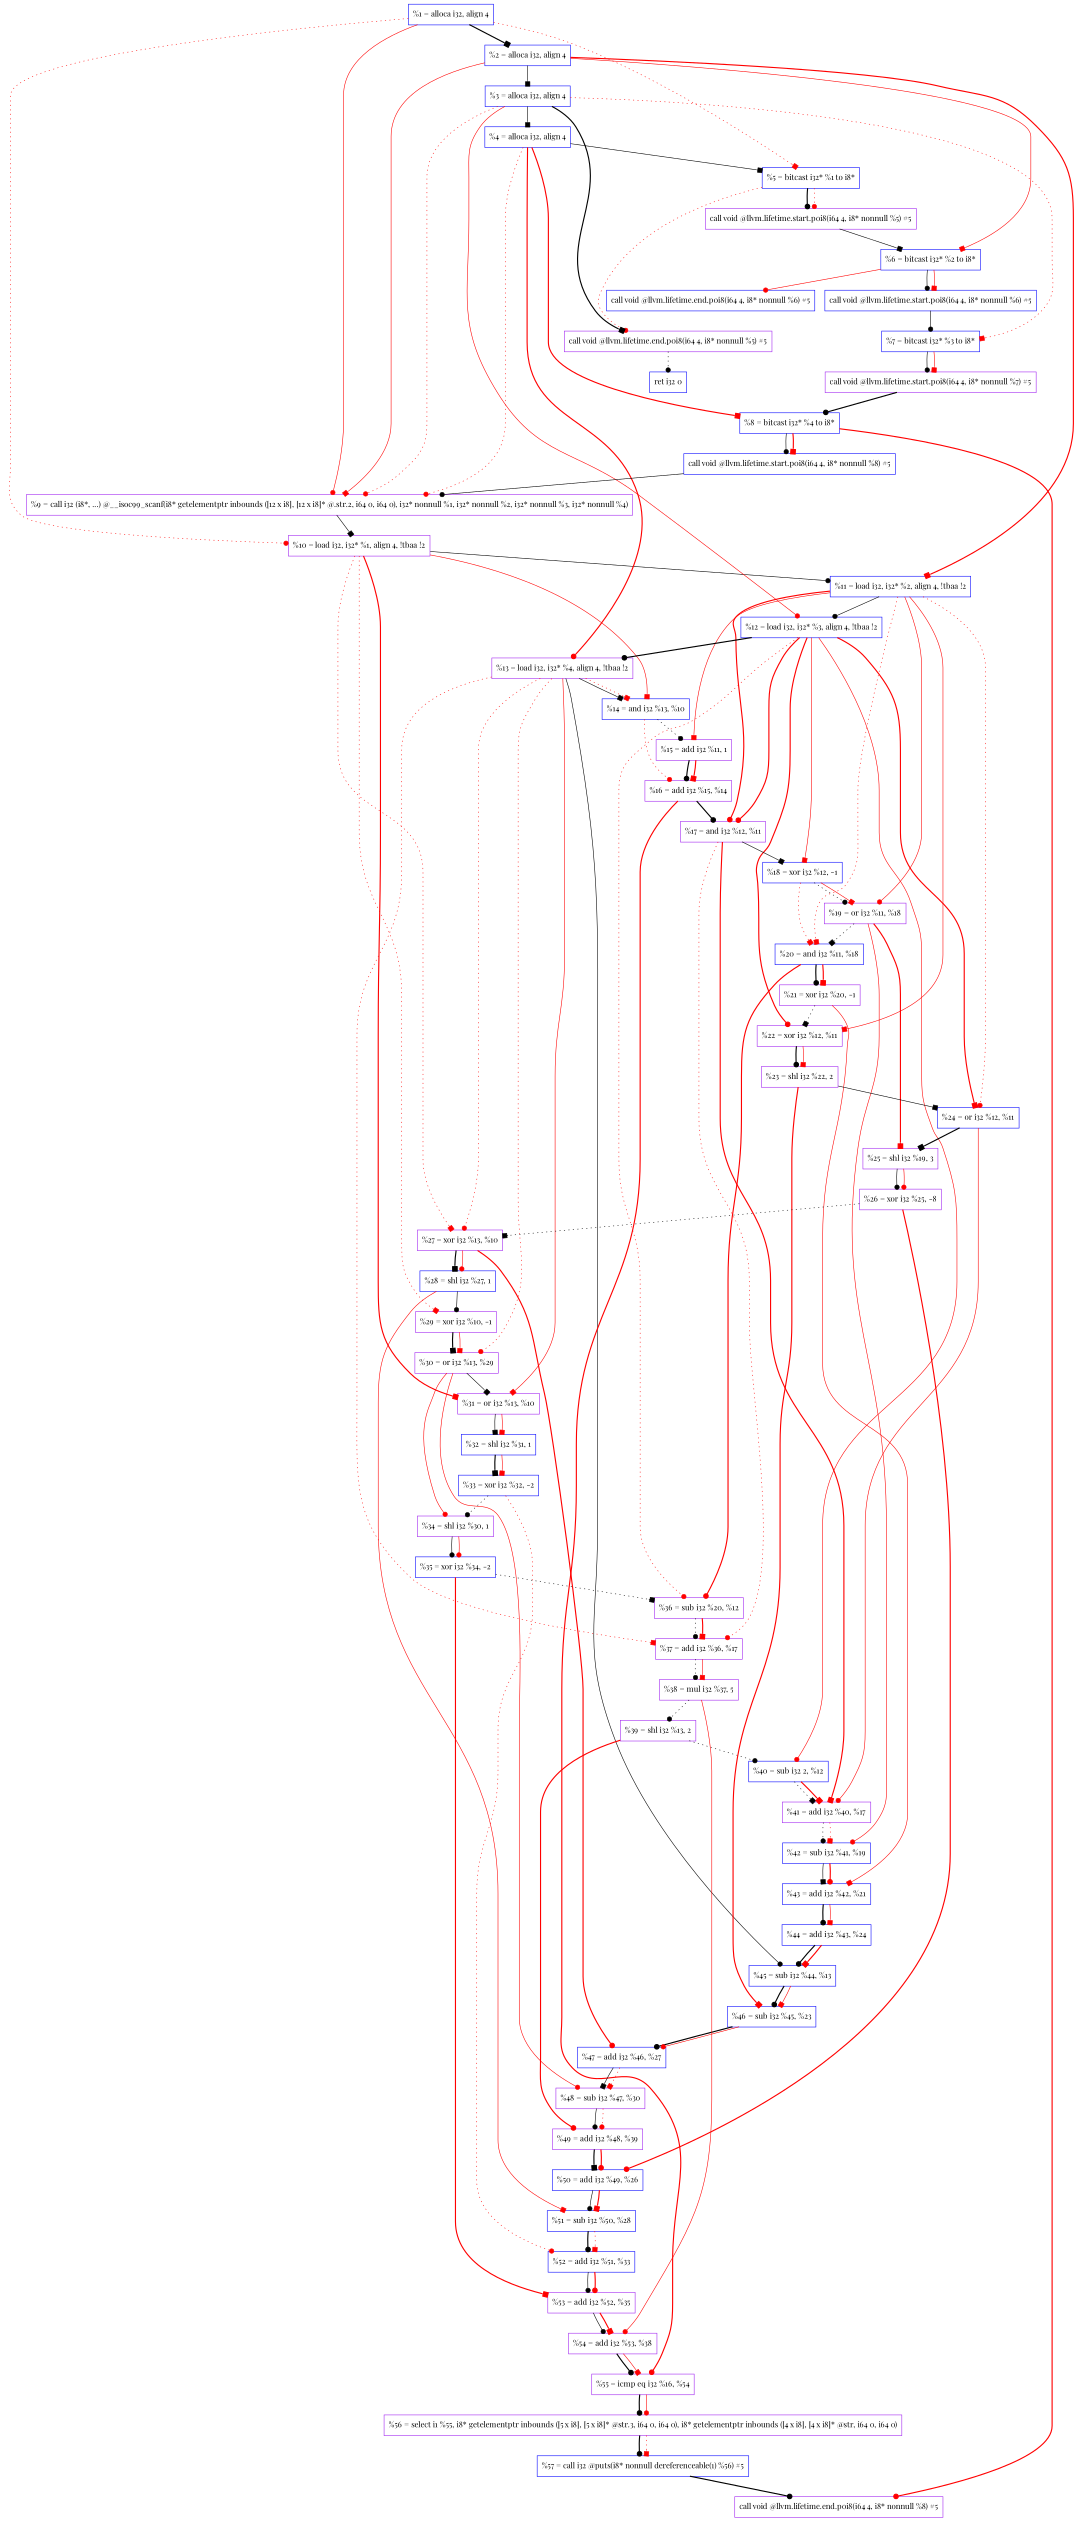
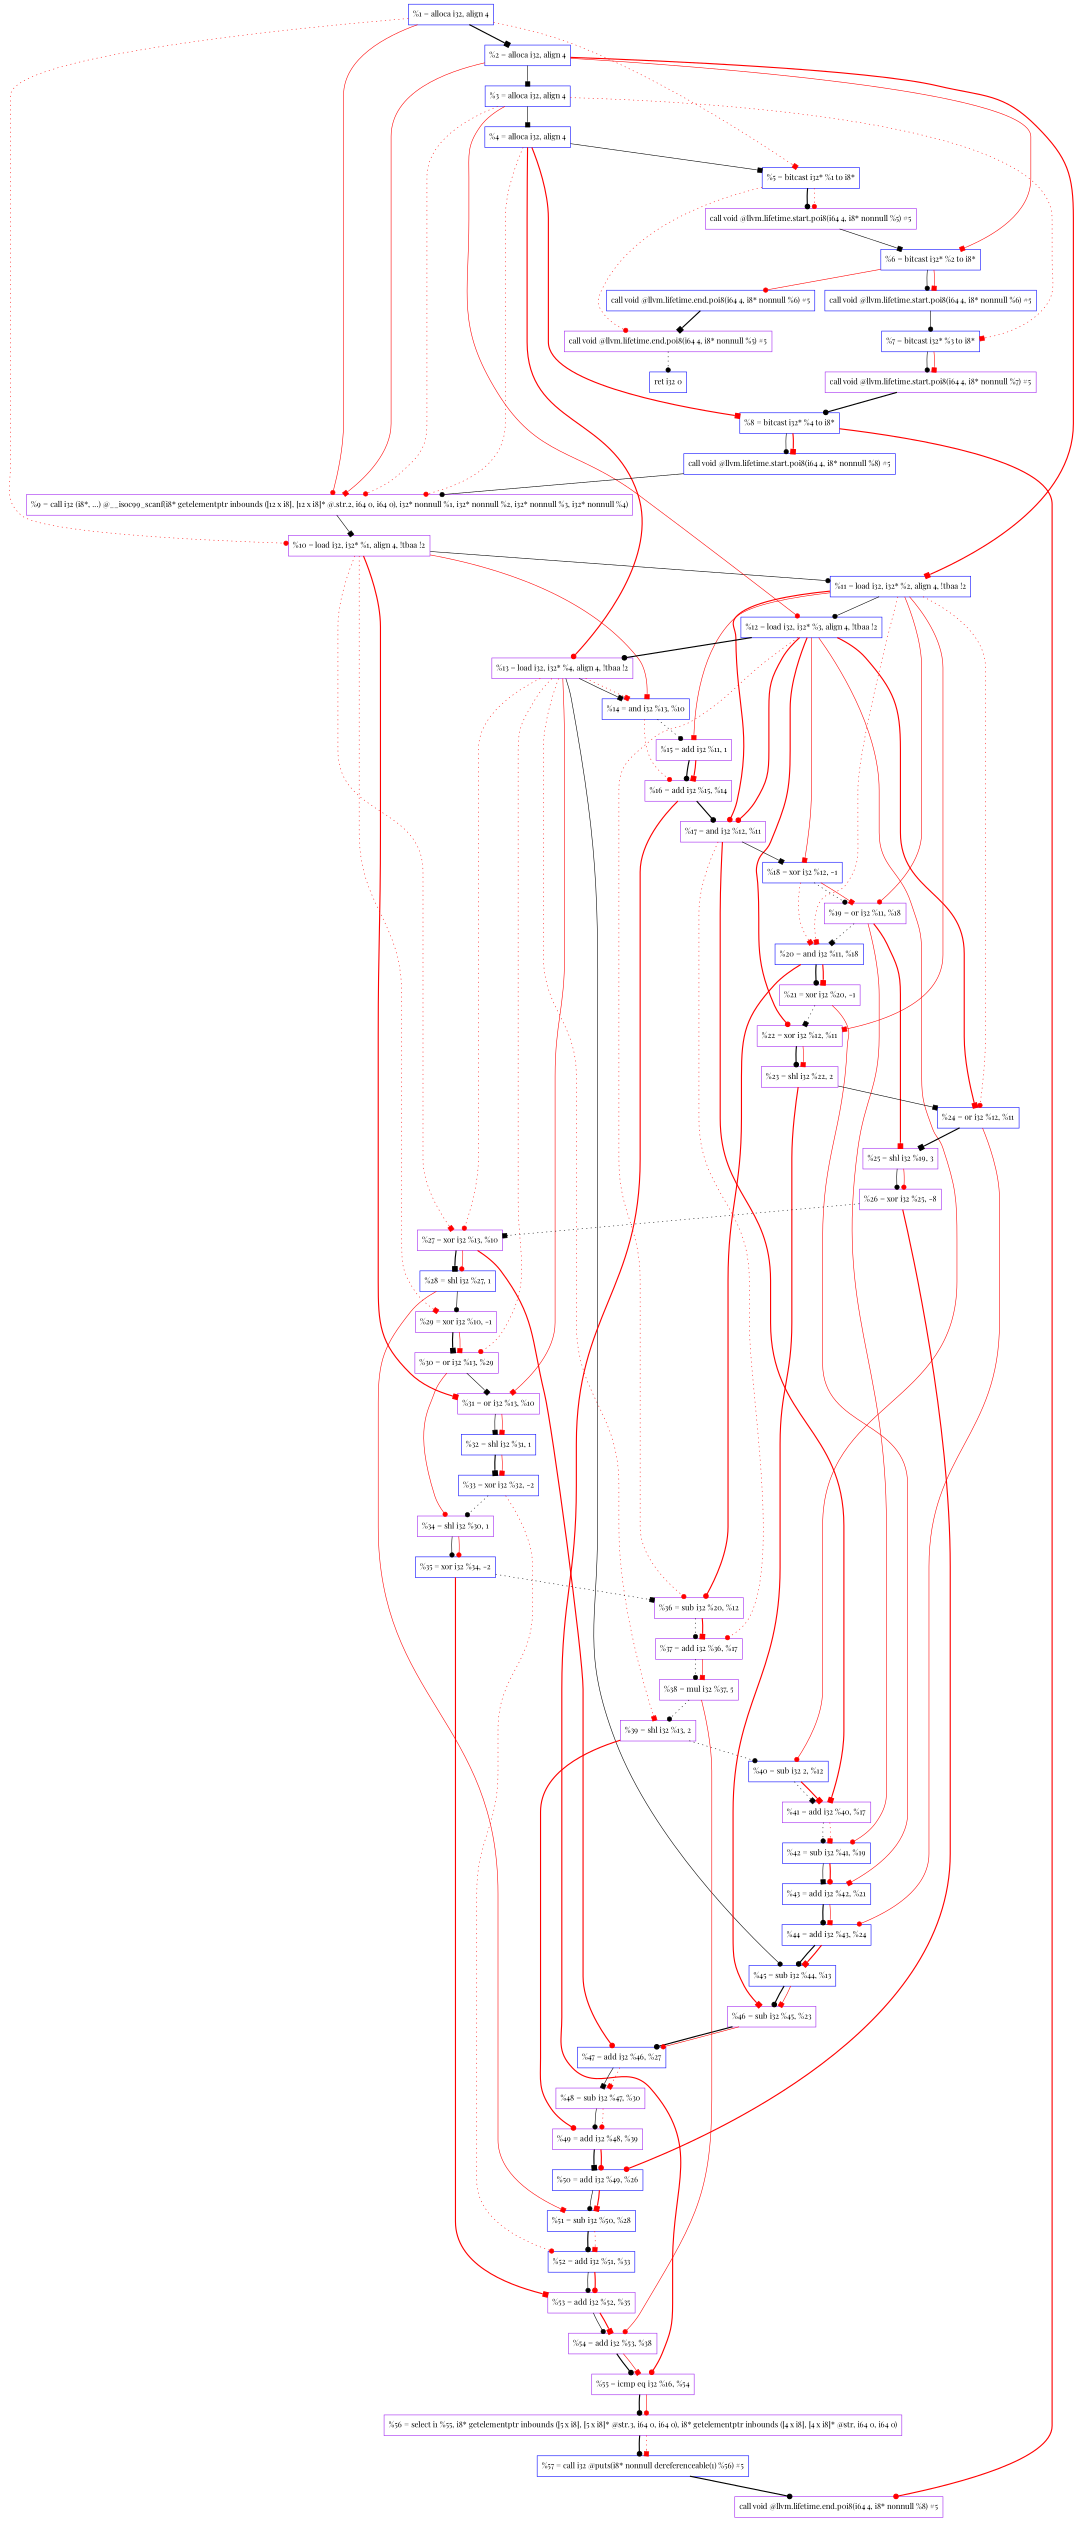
(584, 218) -> (691, 319)
(357, 1230) -> (576, 1198)
(893, 1439) -> (932, 1534)
(519, 1723) -> none
(772, 2017) -> (772, 2017)
